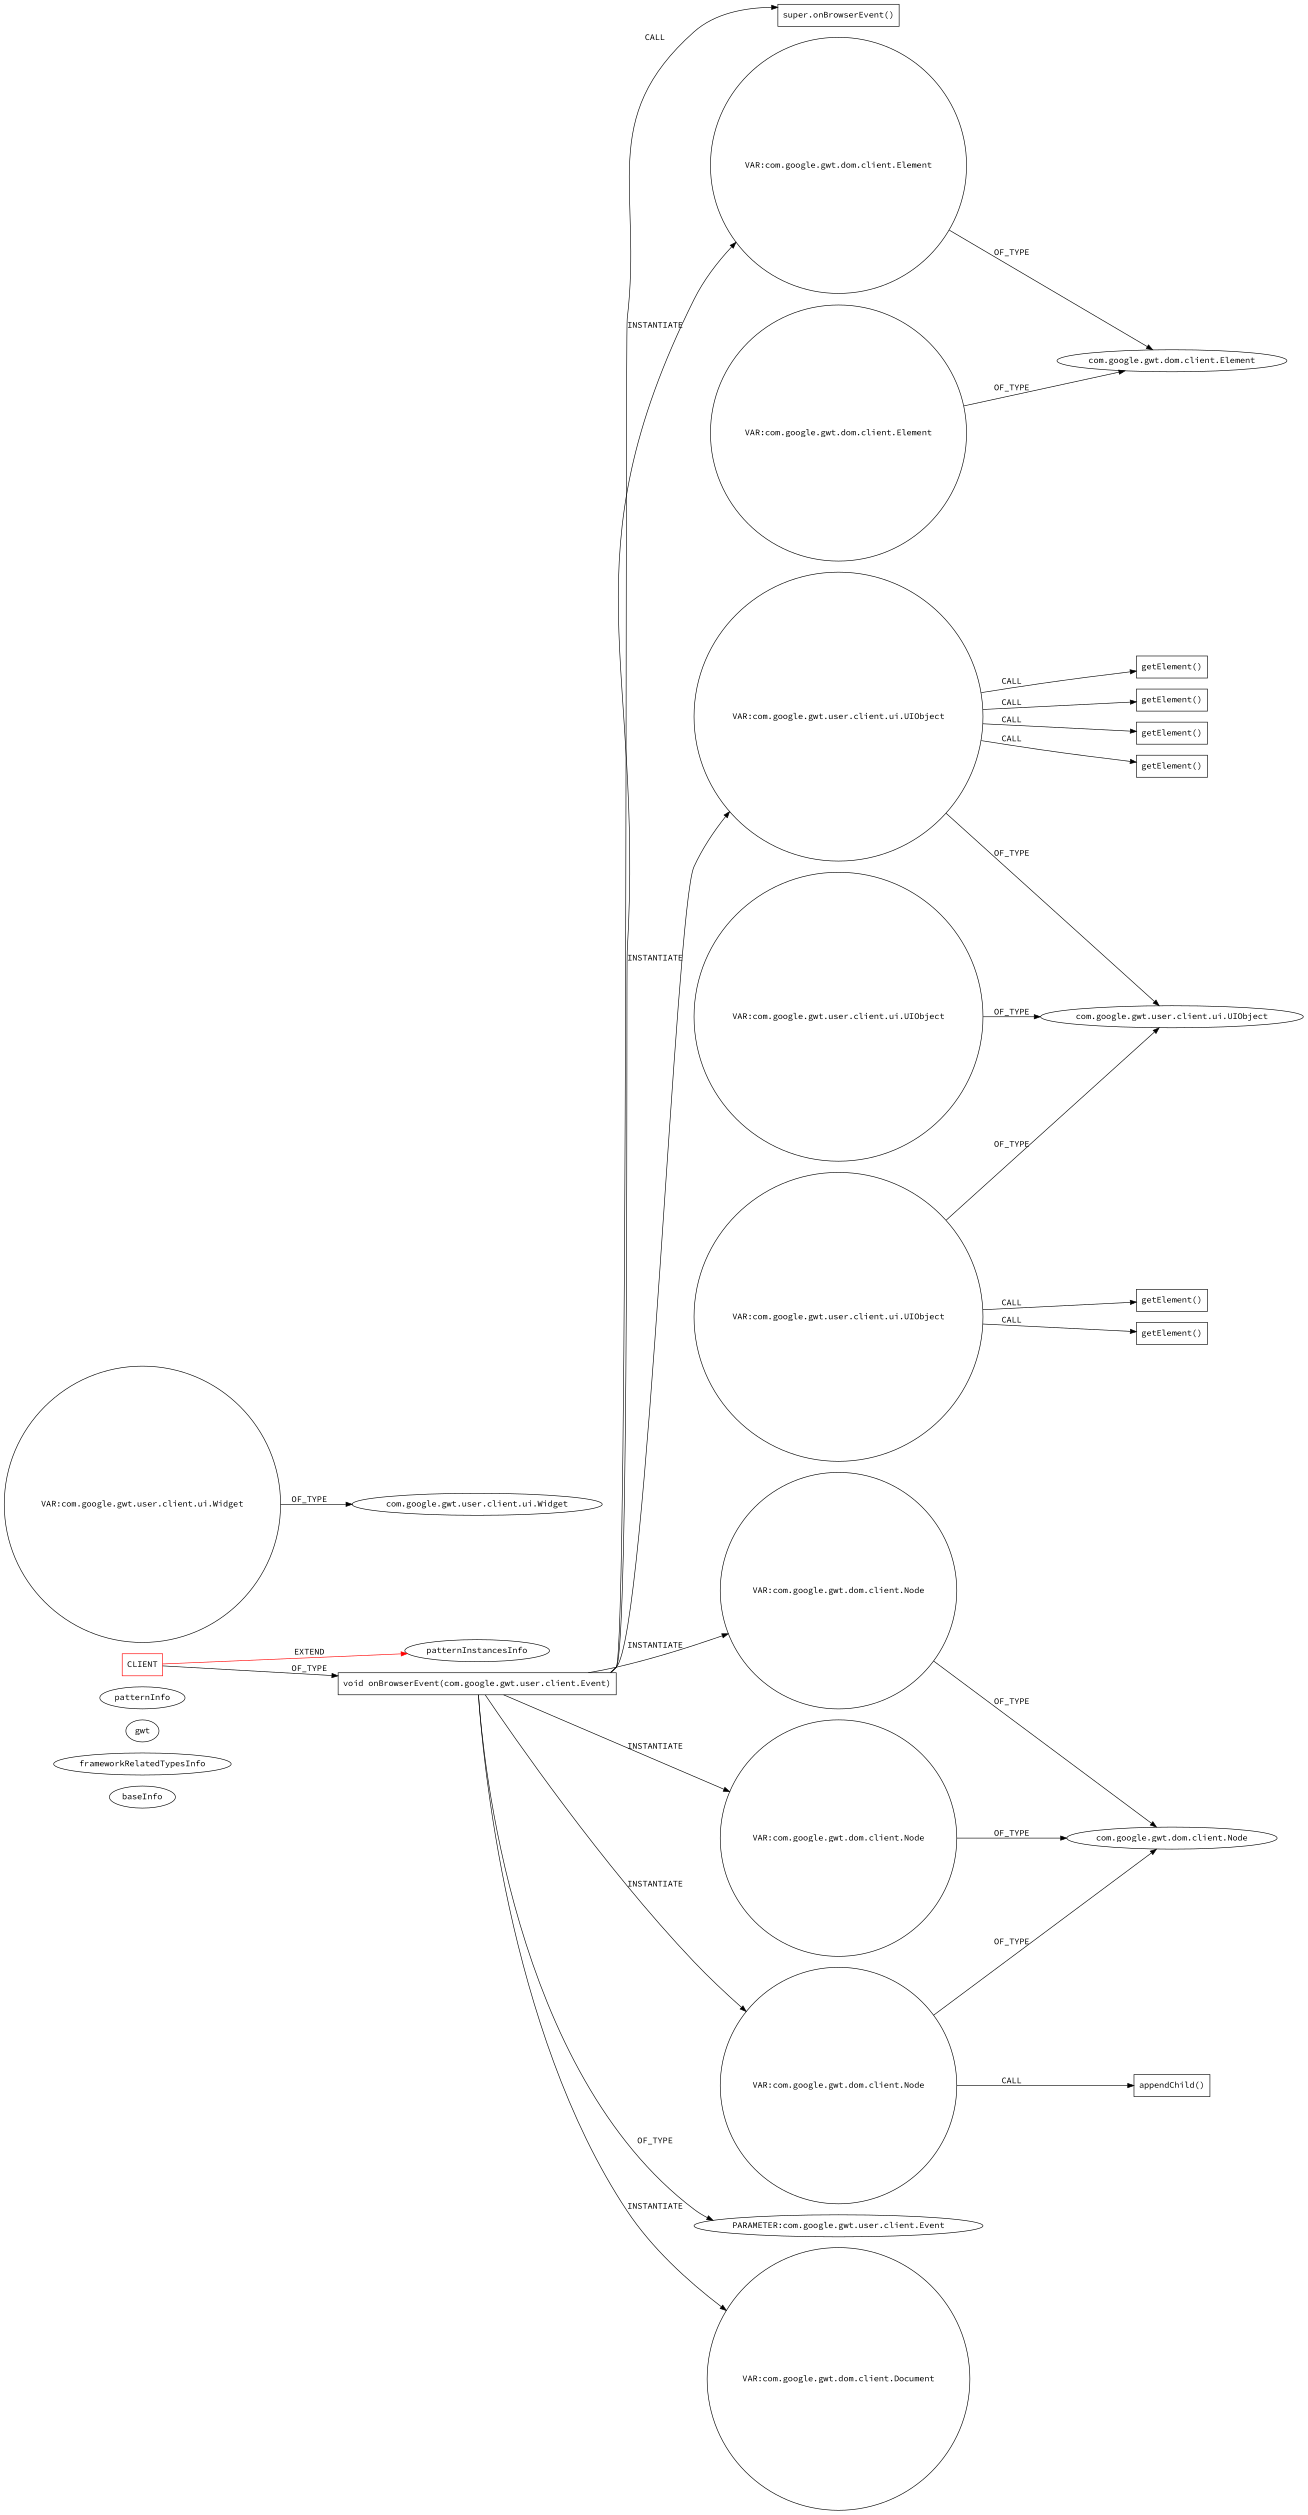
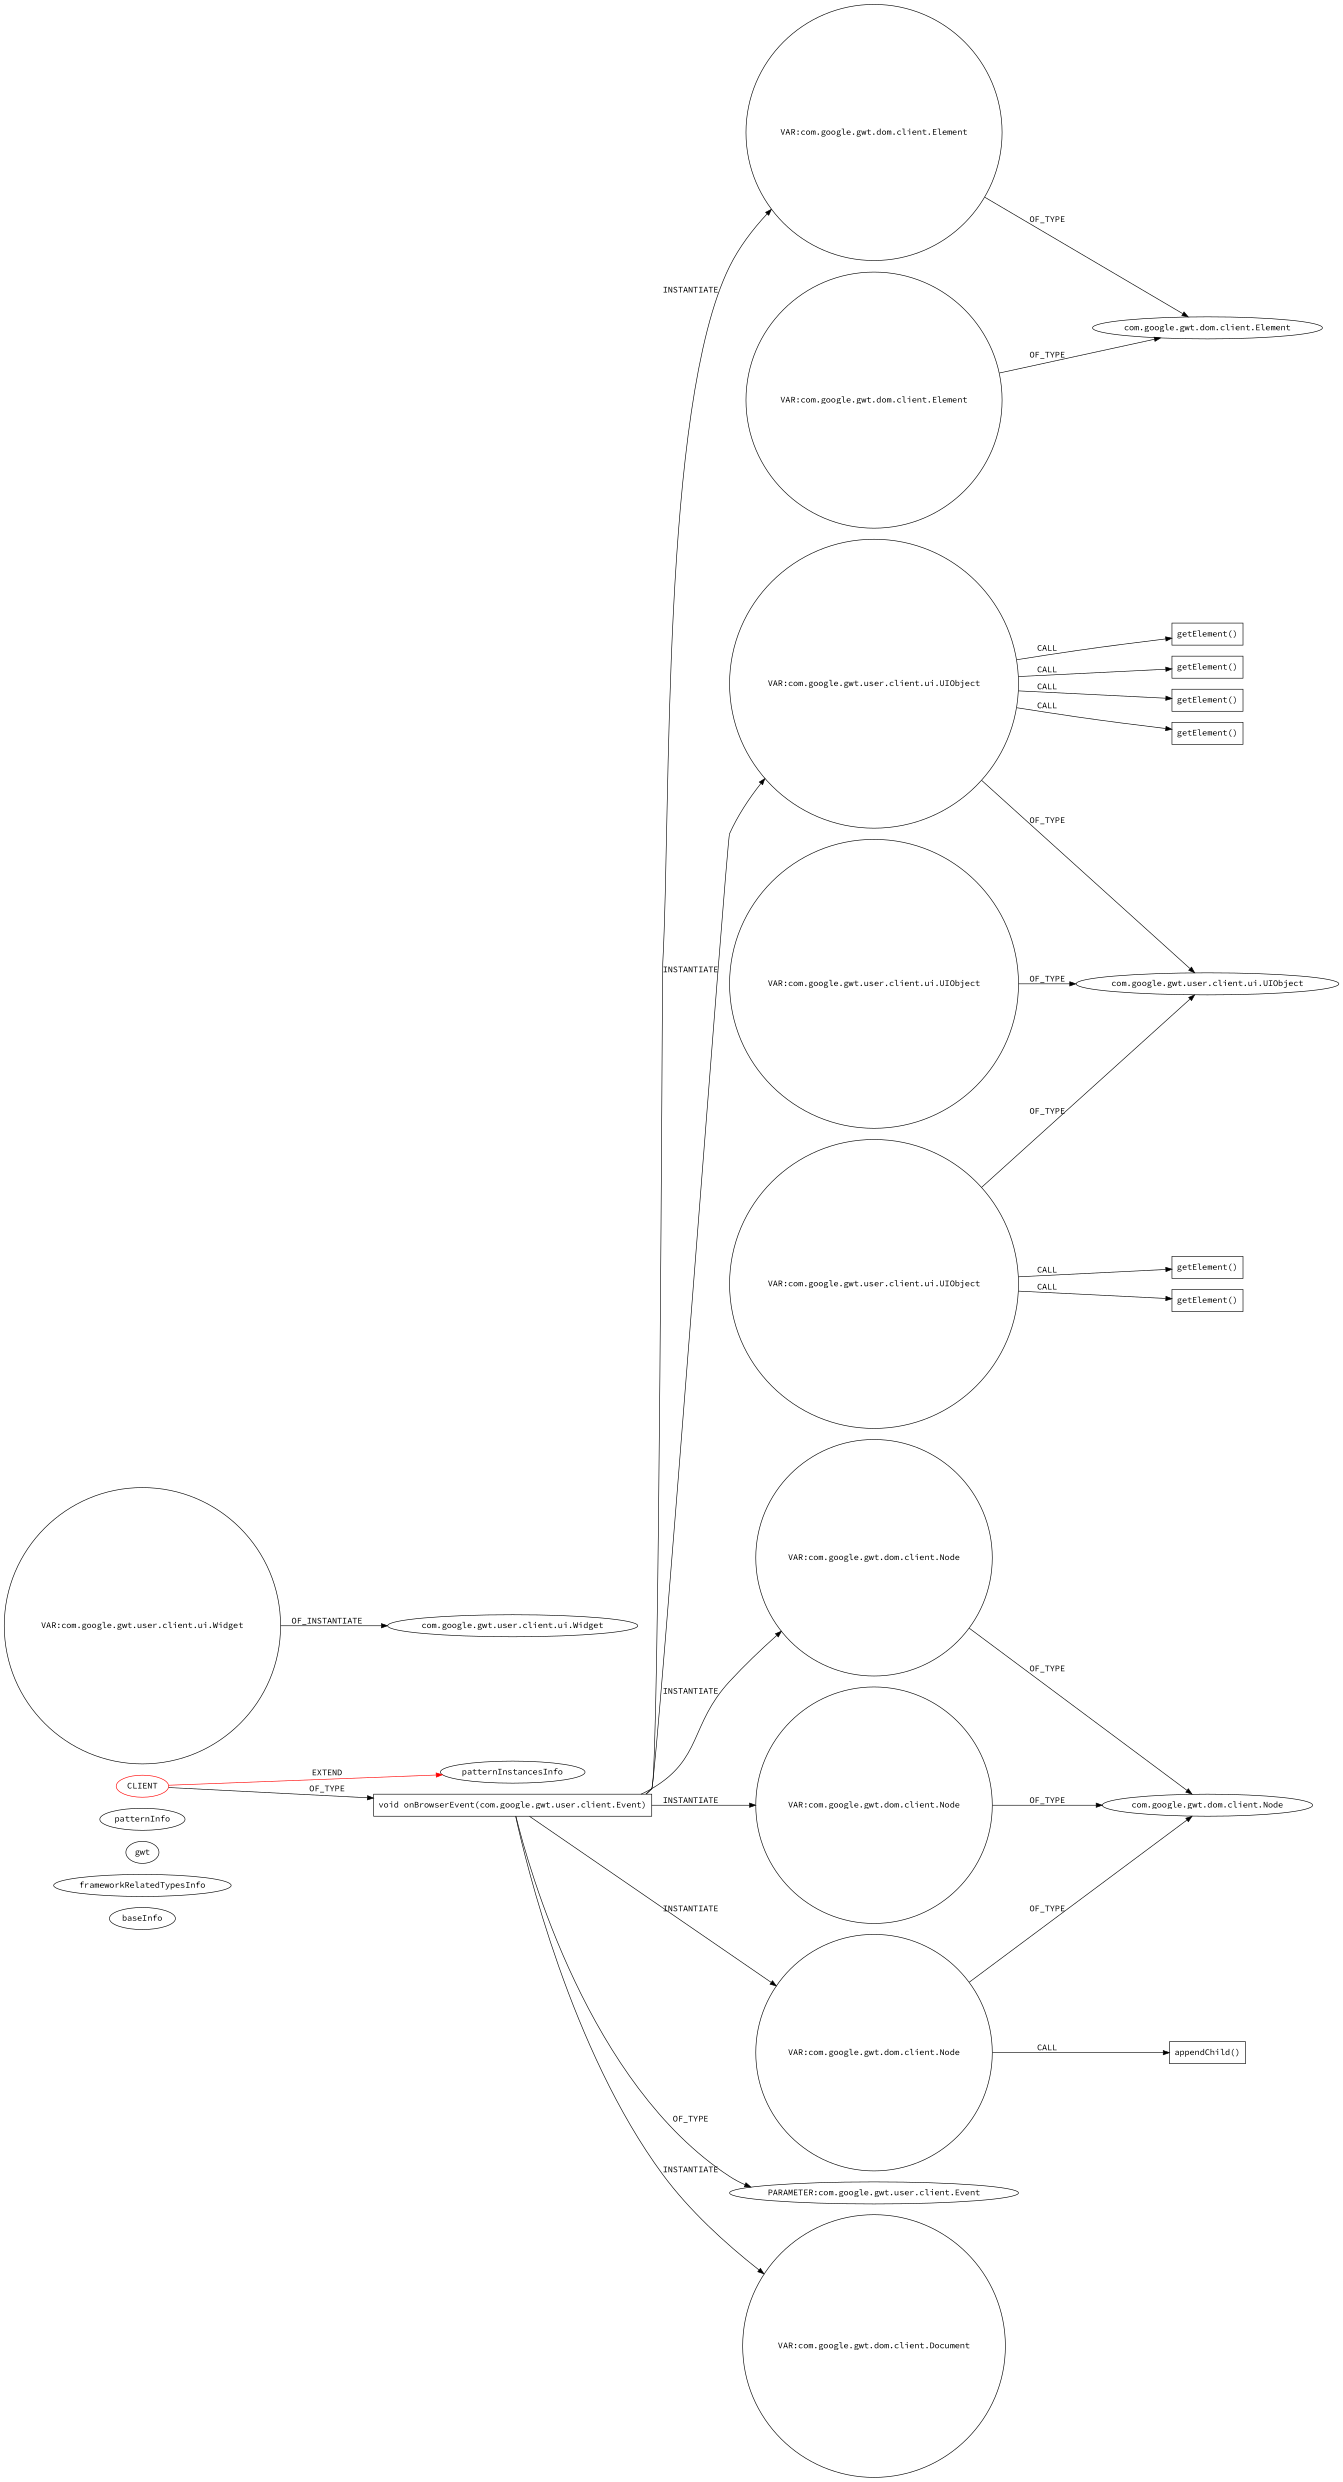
(839, 15) -> none
(309, 1500) -> (327, 1621)
(142, 1665) -> (142, 1786)
